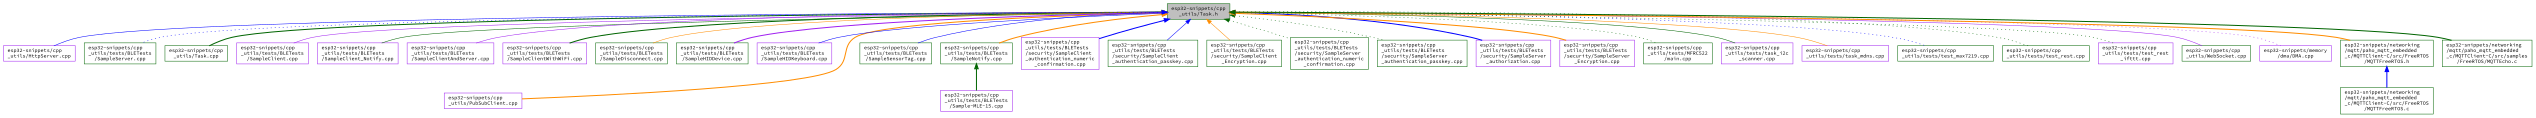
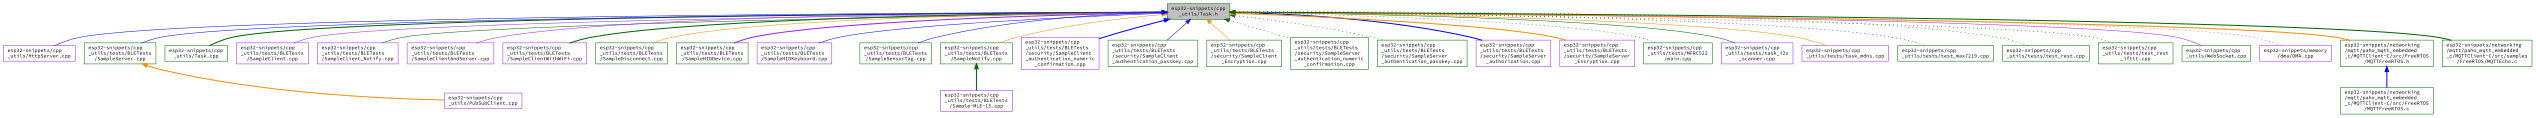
(651, 17) -> (651, 17)
(1080, 25) -> (1080, 25)
(2136, 53) -> (2136, 53)
(845, 57) -> (294, 91)
